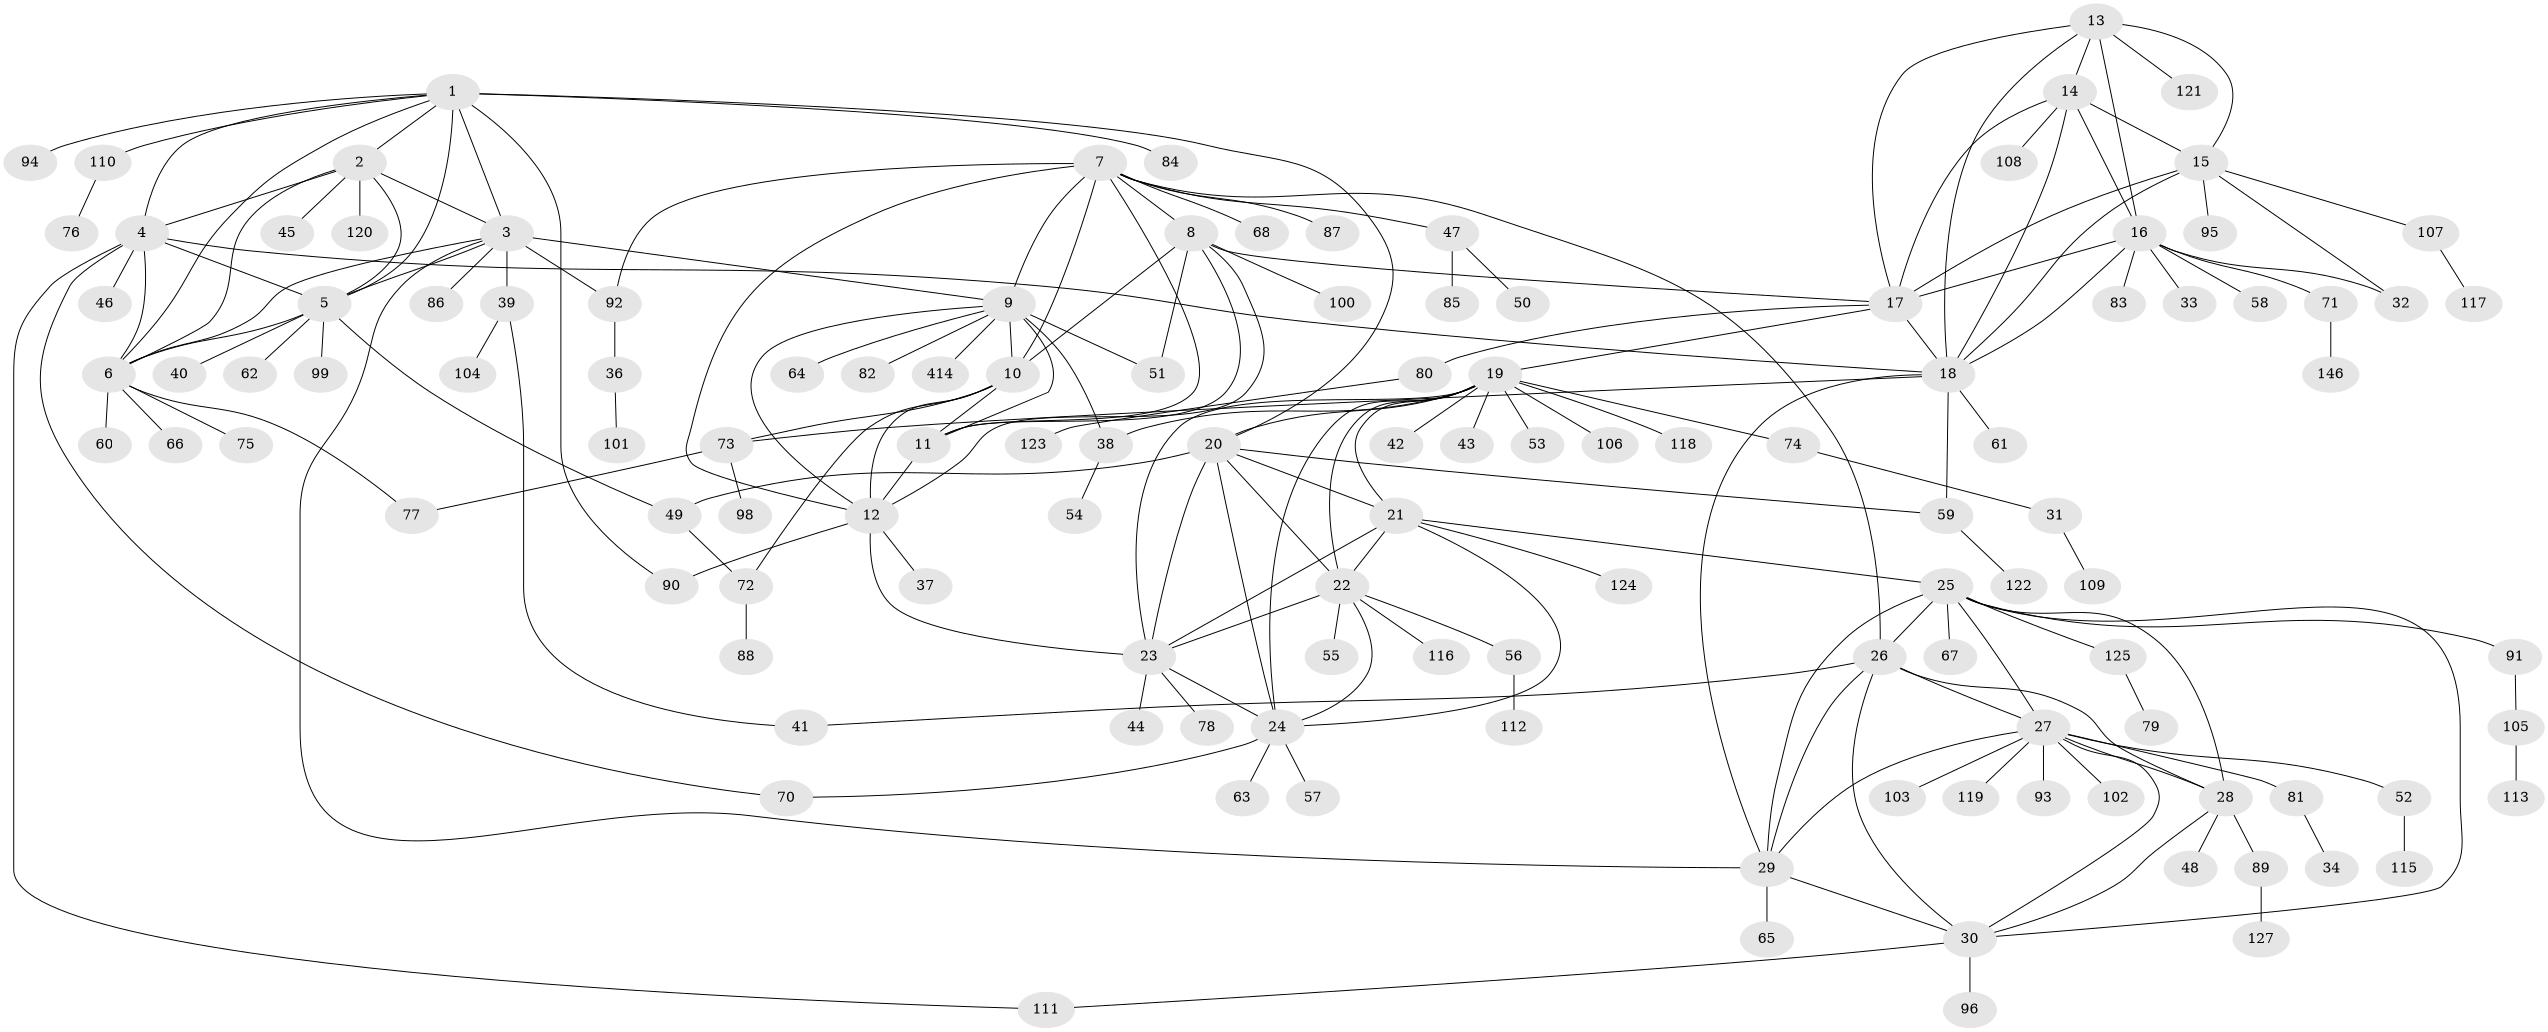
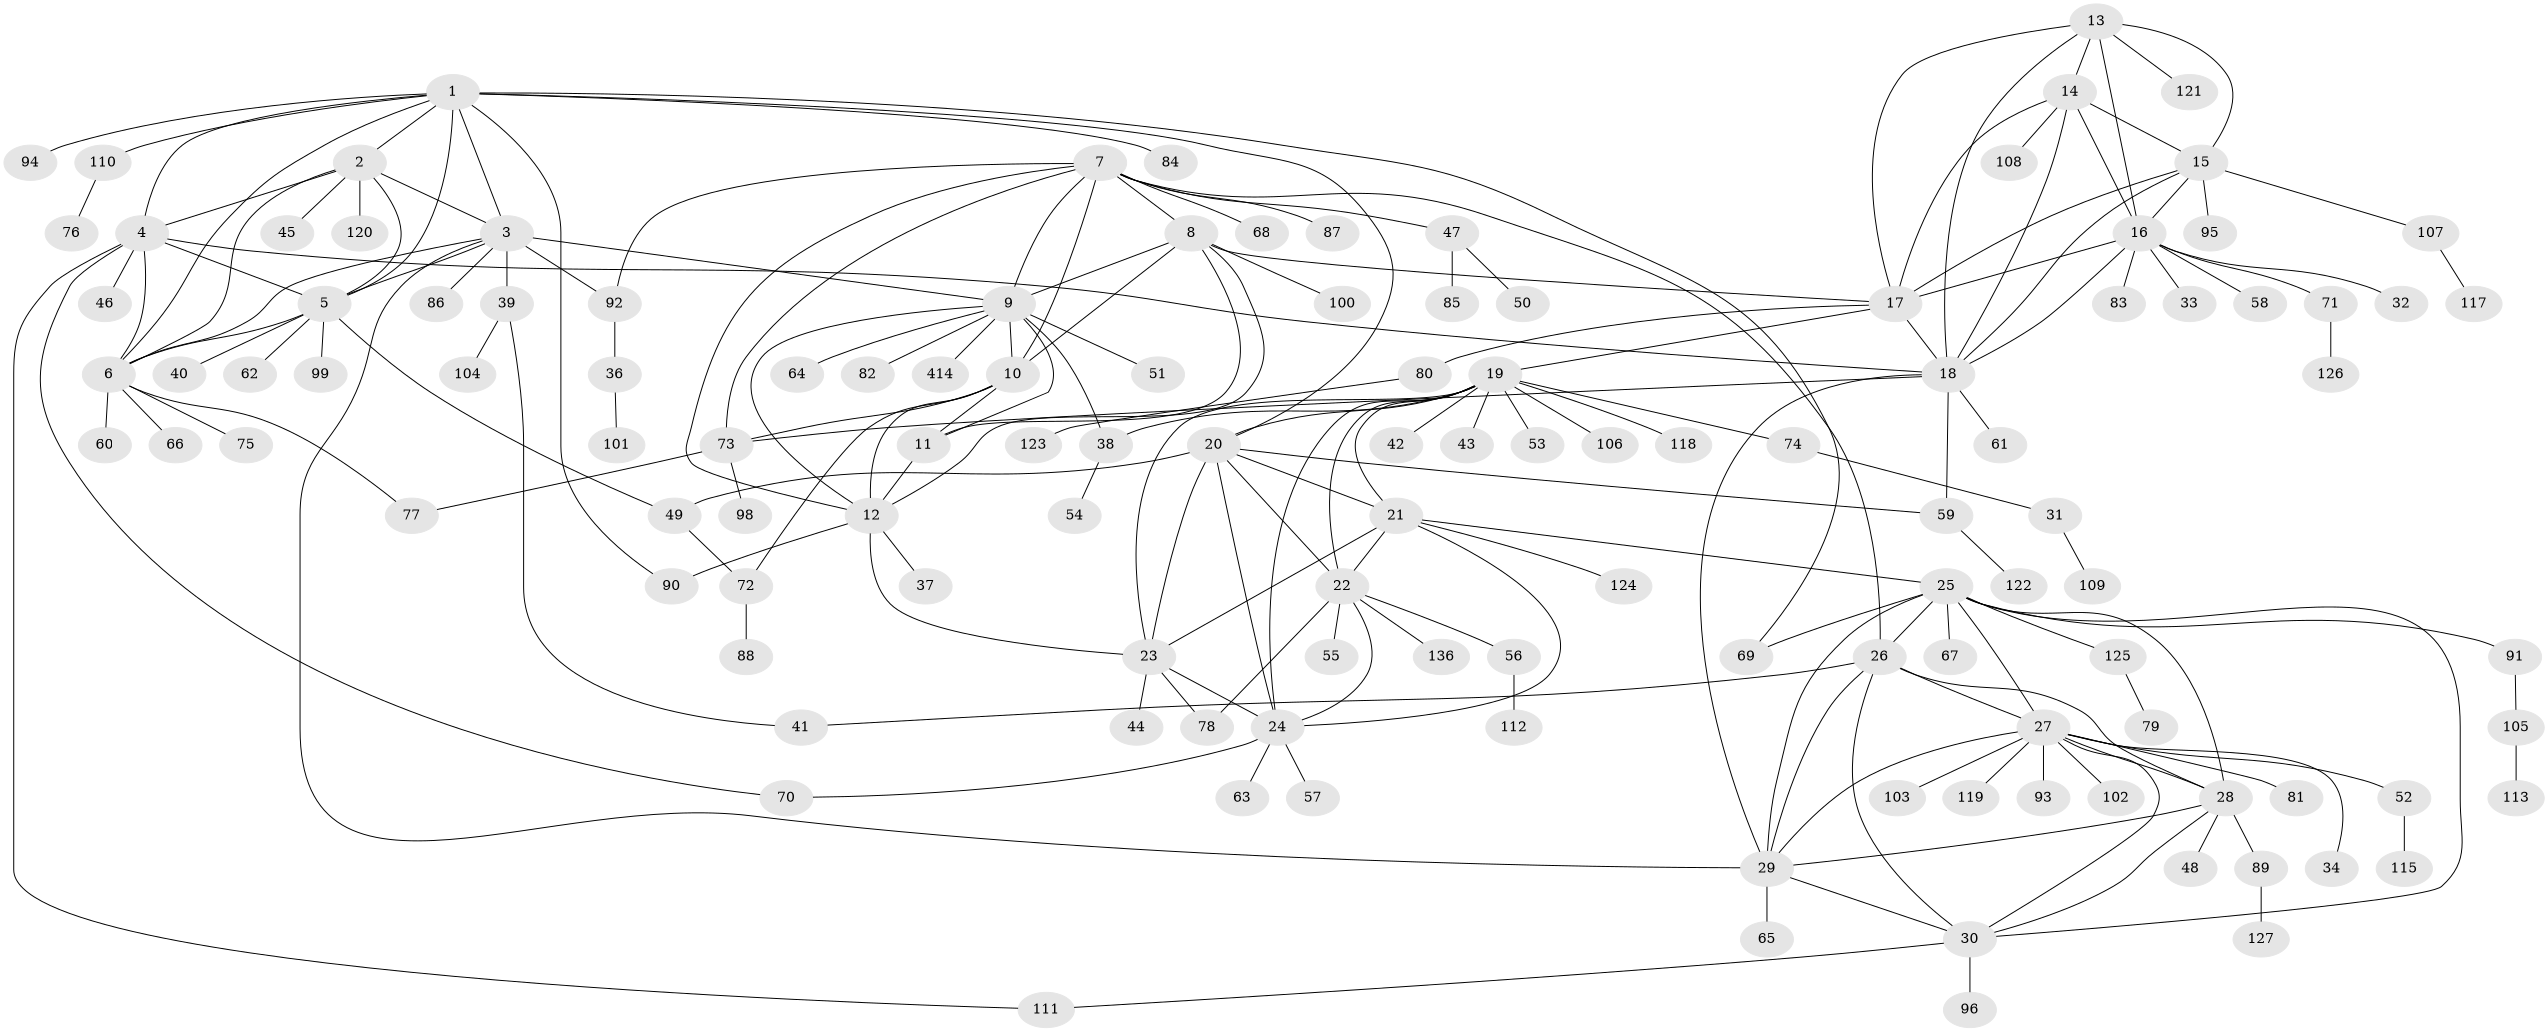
(2301, 233) -> (2170, 198)
(1173, 309) -> (1100, 269)
(2331, 375) -> (2331, 375)
(1185, 398) -> (864, 256)
(1242, 623) -> (1277, 654)
(1441, 657) -> (1441, 657)
none -> (1746, 657)
(2314, 834) -> (2239, 753)
none -> (1998, 840)
